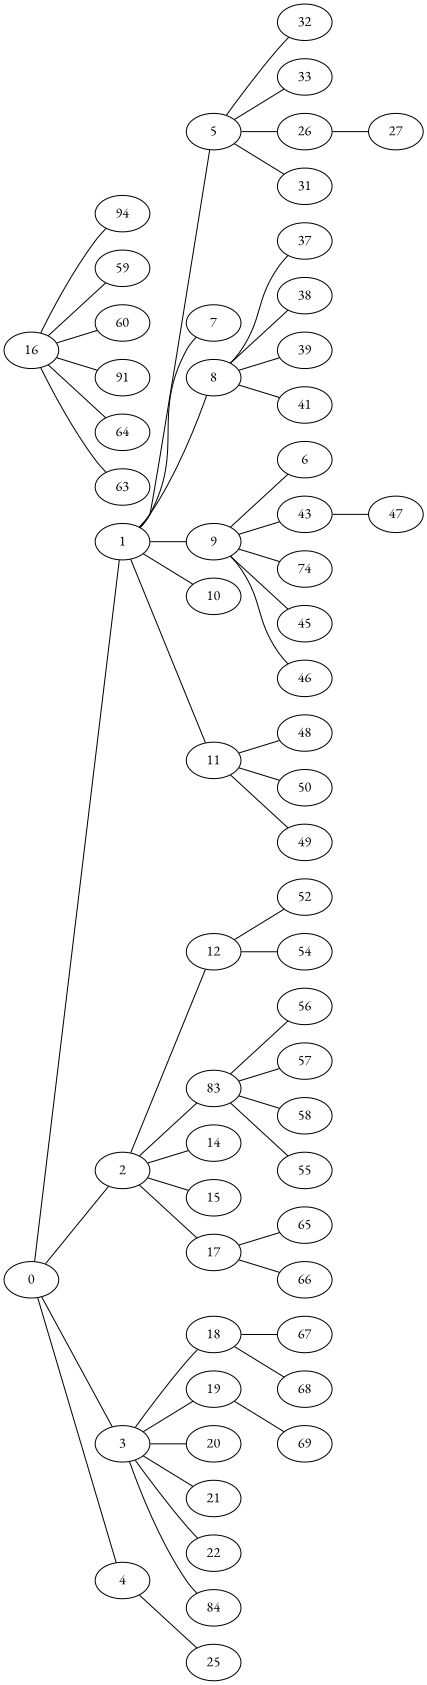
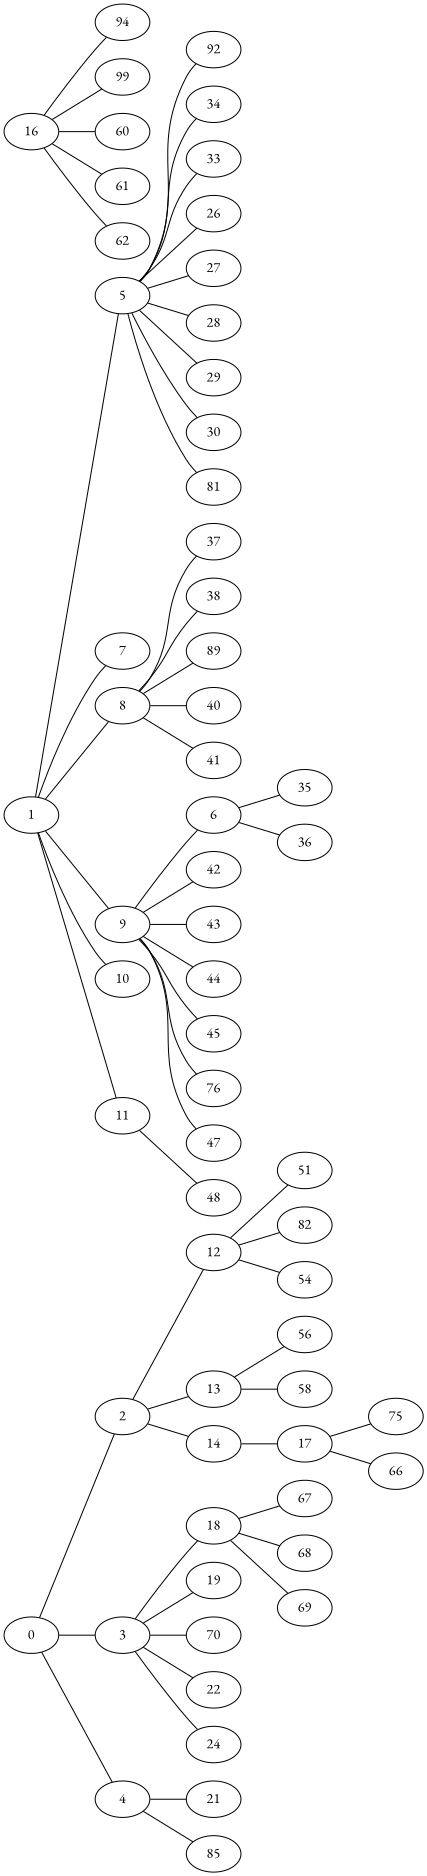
(305, 22) -> (214, 50)
none -> (214, 104)
(350, 132) -> (168, 282)
(305, 186) -> (214, 487)
(123, 268) -> (123, 77)
none -> (214, 323)
(305, 350) -> (214, 651)
(123, 378) -> (123, 186)
none -> (214, 378)
(123, 432) -> (123, 241)
none -> (214, 432)
(123, 487) -> none
(350, 514) -> (168, 1039)
(305, 569) -> (214, 979)
(305, 678) -> (214, 1088)
none -> (214, 706)
(305, 788) -> none
none -> (305, 788)
none -> (305, 842)
(305, 842) -> none
none -> (214, 870)
(305, 897) -> (305, 1225)
(77, 911) -> none
(305, 1061) -> none
(214, 1088) -> (214, 1389)
(305, 1170) -> none
none -> (305, 1170)
(214, 1198) -> none
(168, 1212) -> (259, 1444)
(305, 1225) -> (396, 1416)
(259, 1417) -> (259, 1567)
(214, 1444) -> (214, 1635)
(168, 1471) -> (168, 1799)
(214, 1608) -> (214, 1745)
(214, 1663) -> (214, 1854)
